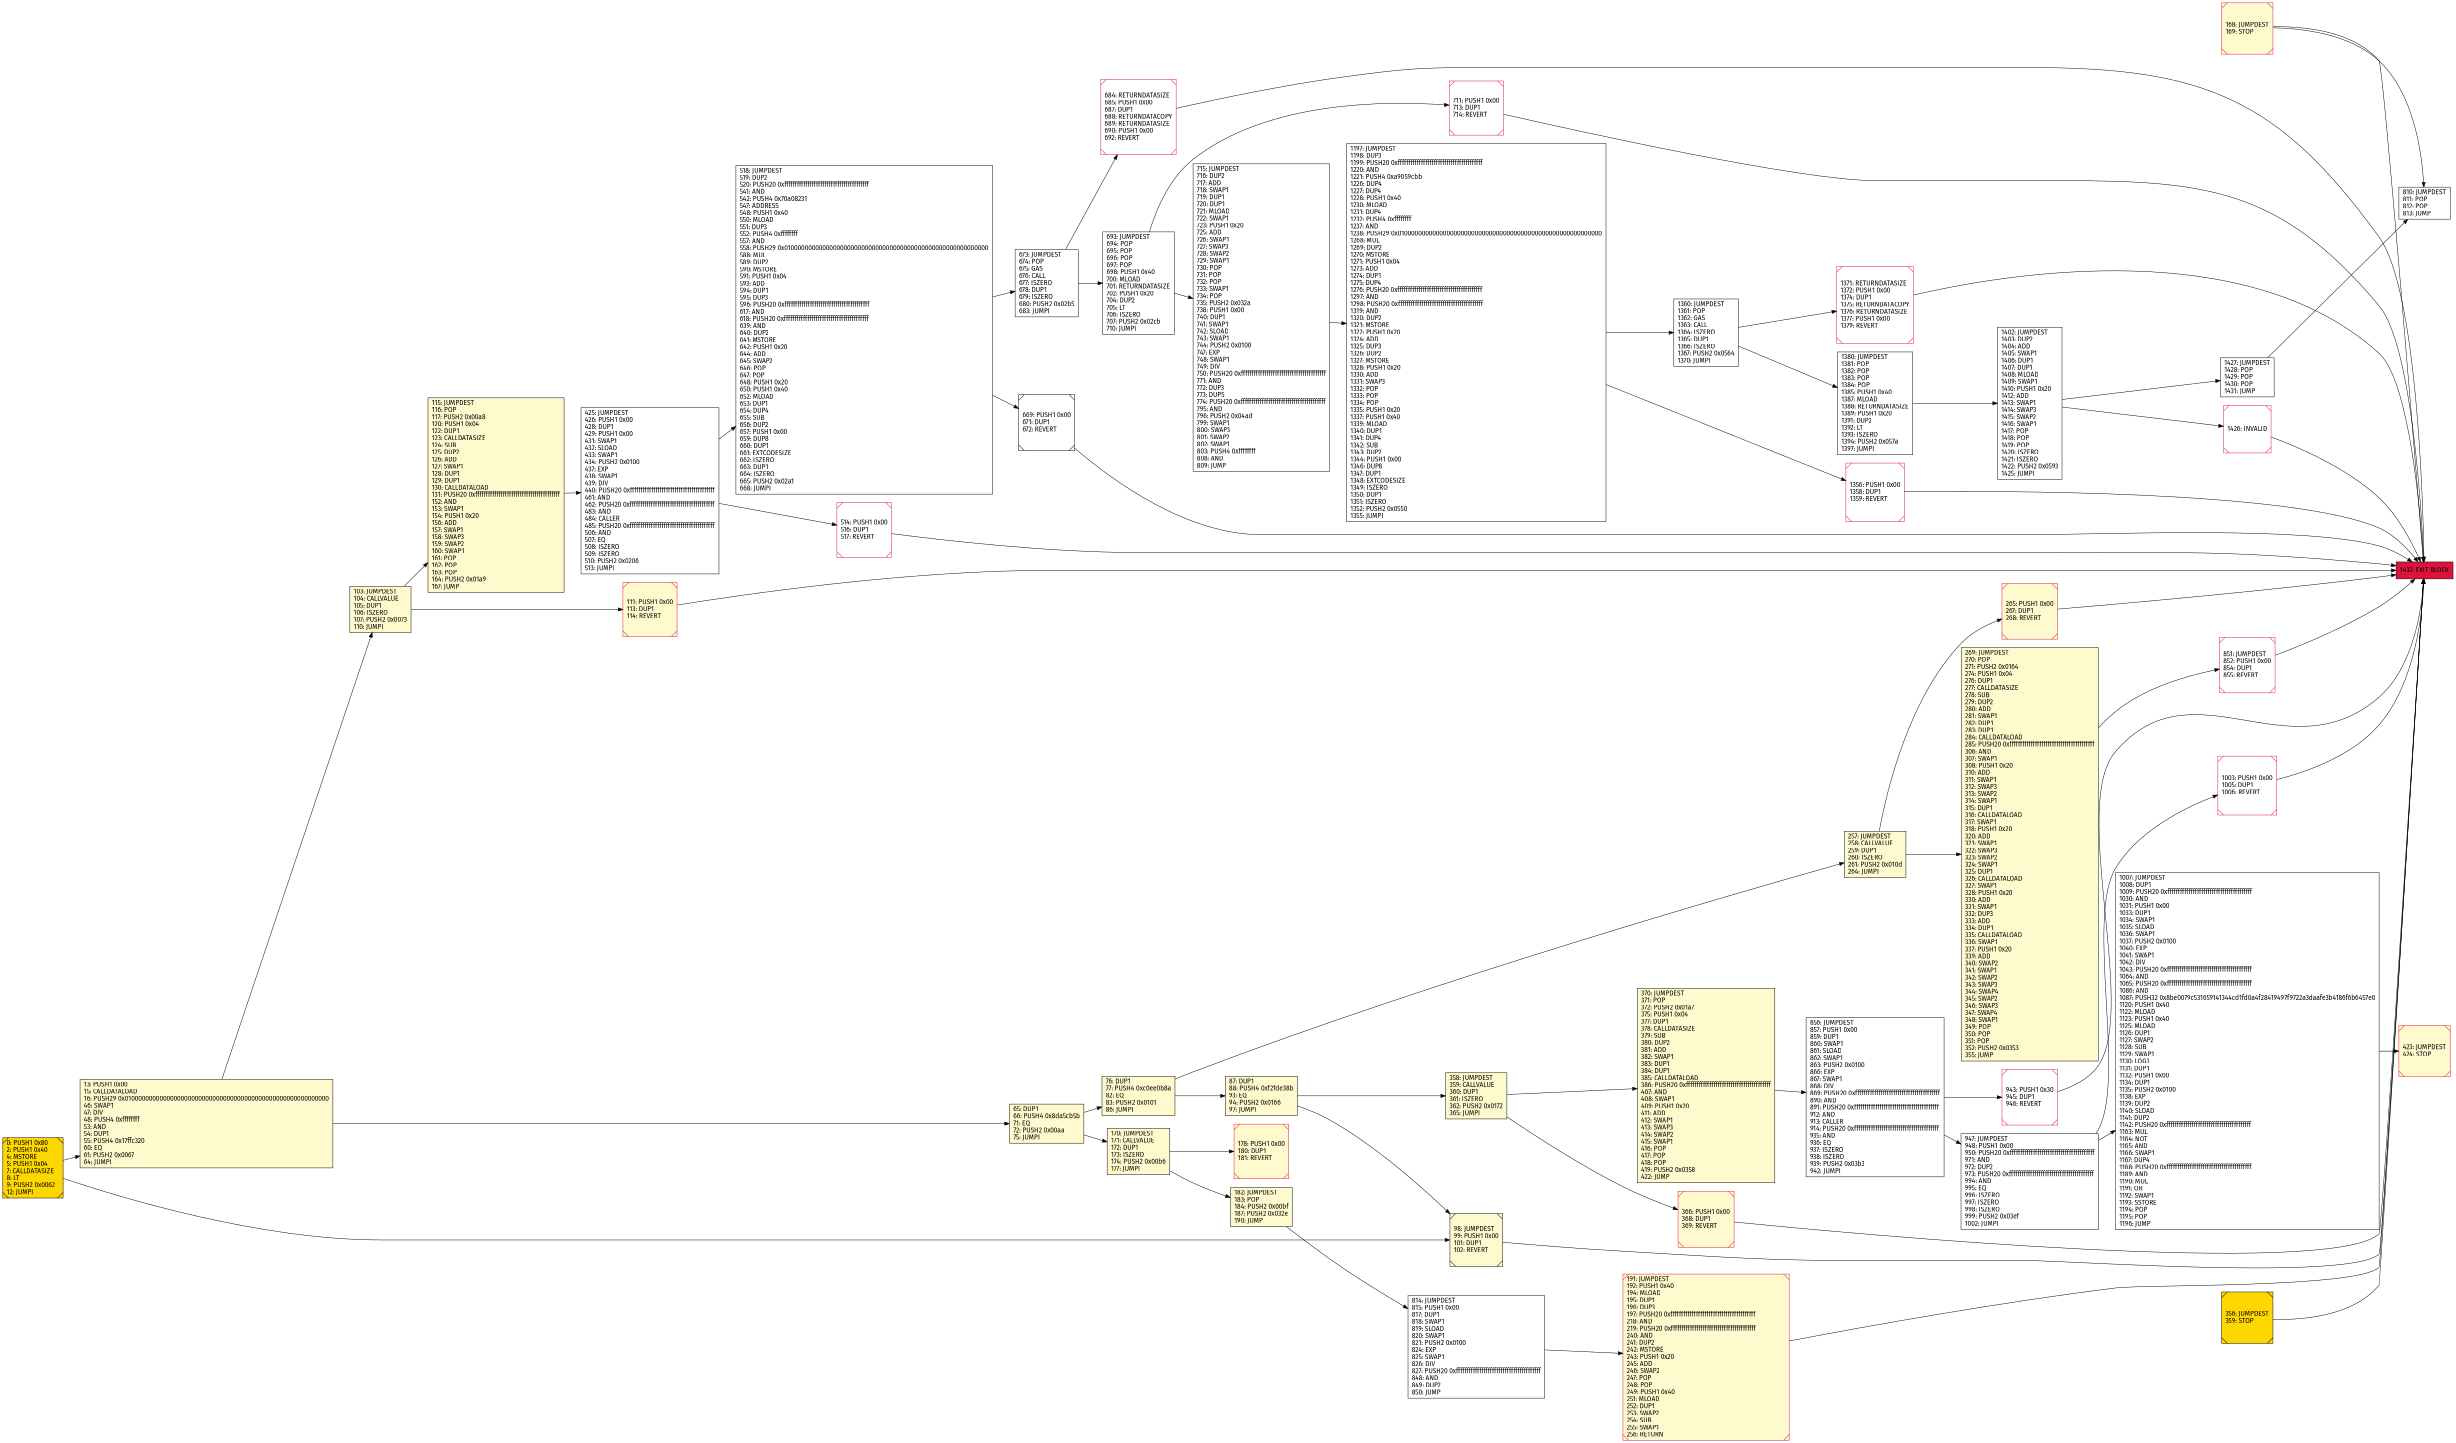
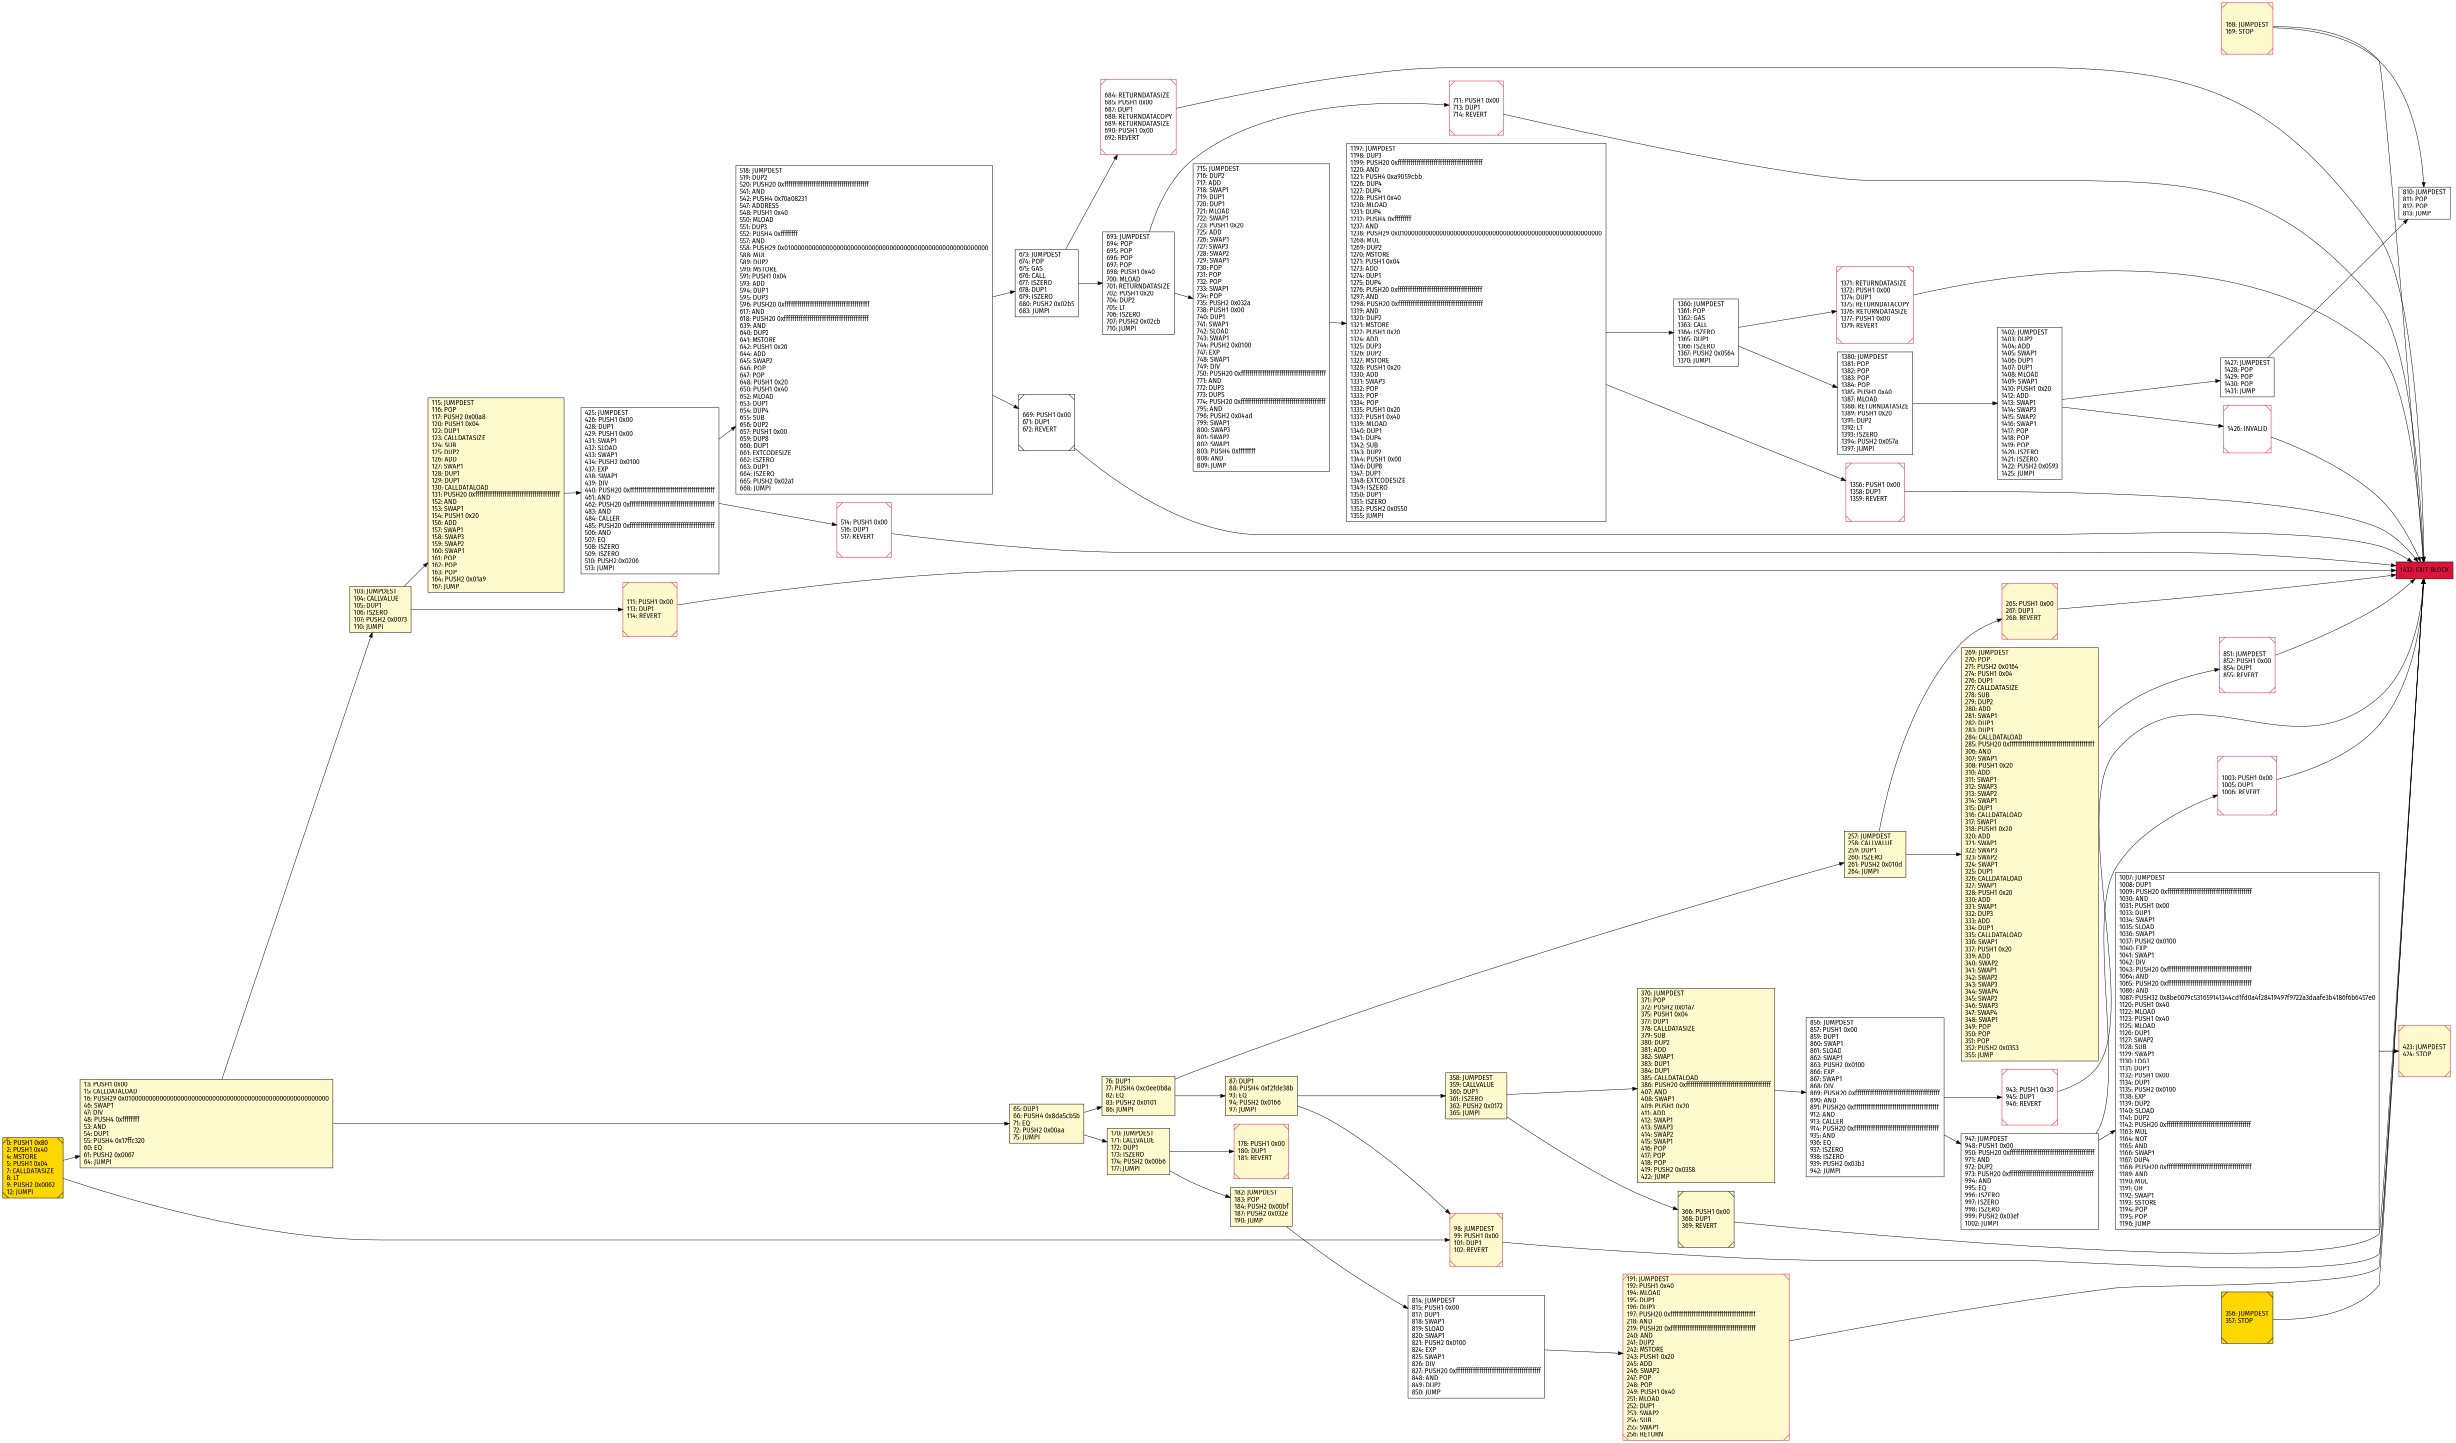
(1706, 1219) -> (1706, 1219)
(1476, 1240) -> (1476, 1240)
(2247, 1318) -> (2247, 1318)
